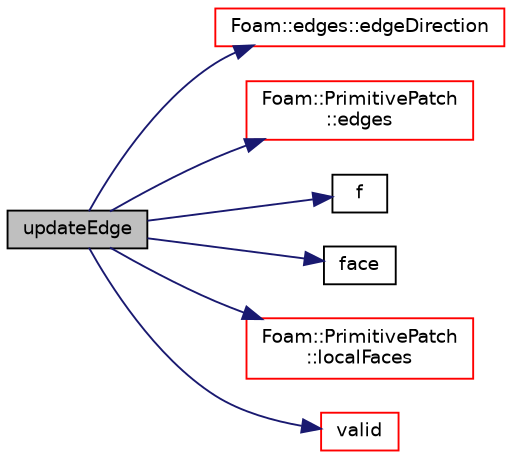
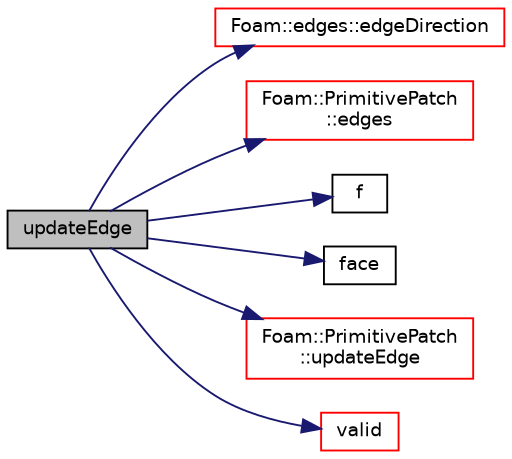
(360, 348) -> (360, 348)
